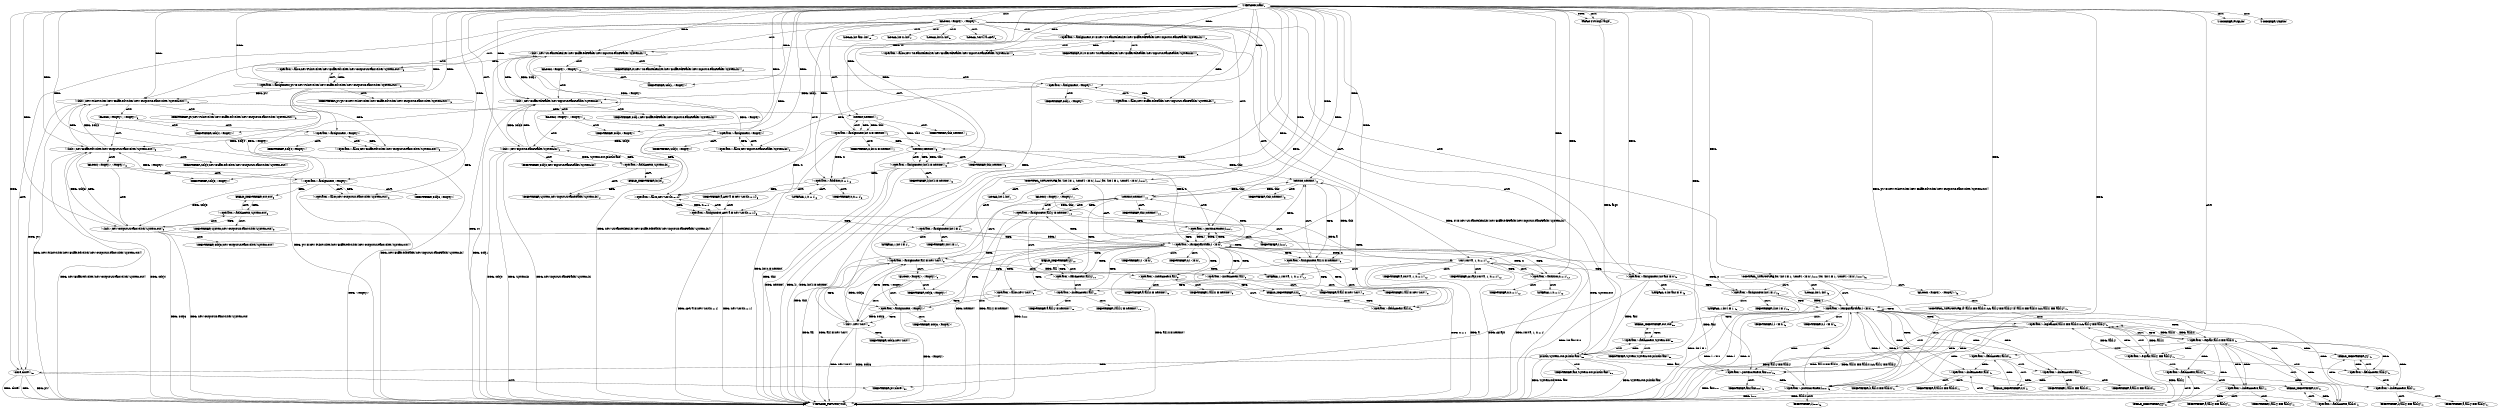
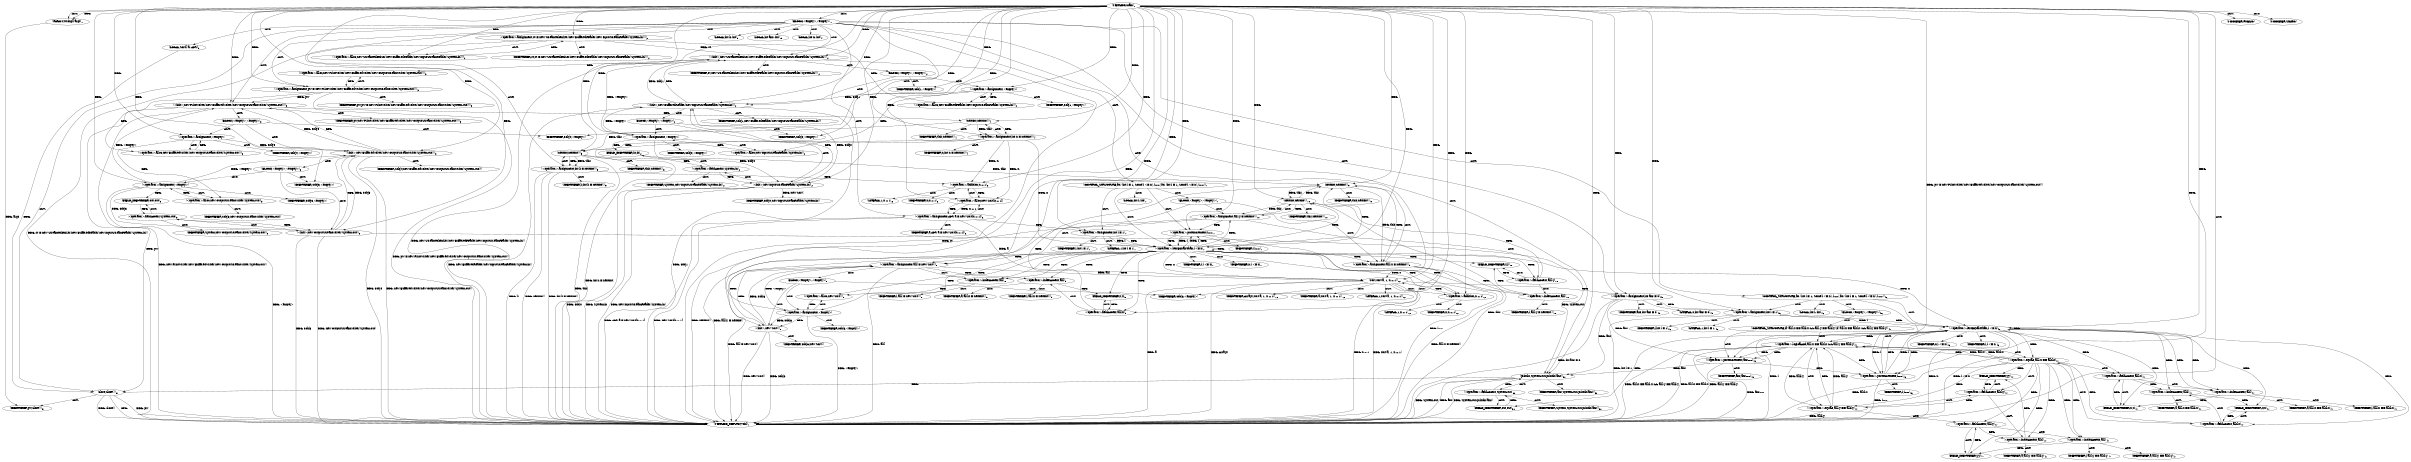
(447, 8) -> (21, 220)
(487, 78) -> (874, 97)
(550, 157) -> (794, 193)
(602, 157) -> (748, 177)
(605, 189) -> (671, 160)
(727, 204) -> (944, 224)
(185, 237) -> (233, 208)
(1039, 268) -> (1150, 276)
(1341, 293) -> none
(1051, 309) -> none
none -> (1639, 313)
(879, 333) -> (792, 337)
(2386, 357) -> (2032, 377)
(1103, 365) -> (915, 385)
(1653, 365) -> (1641, 370)
(1873, 389) -> none
(1453, 402) -> (1390, 423)
none -> (1923, 405)
(2402, 405) -> none
